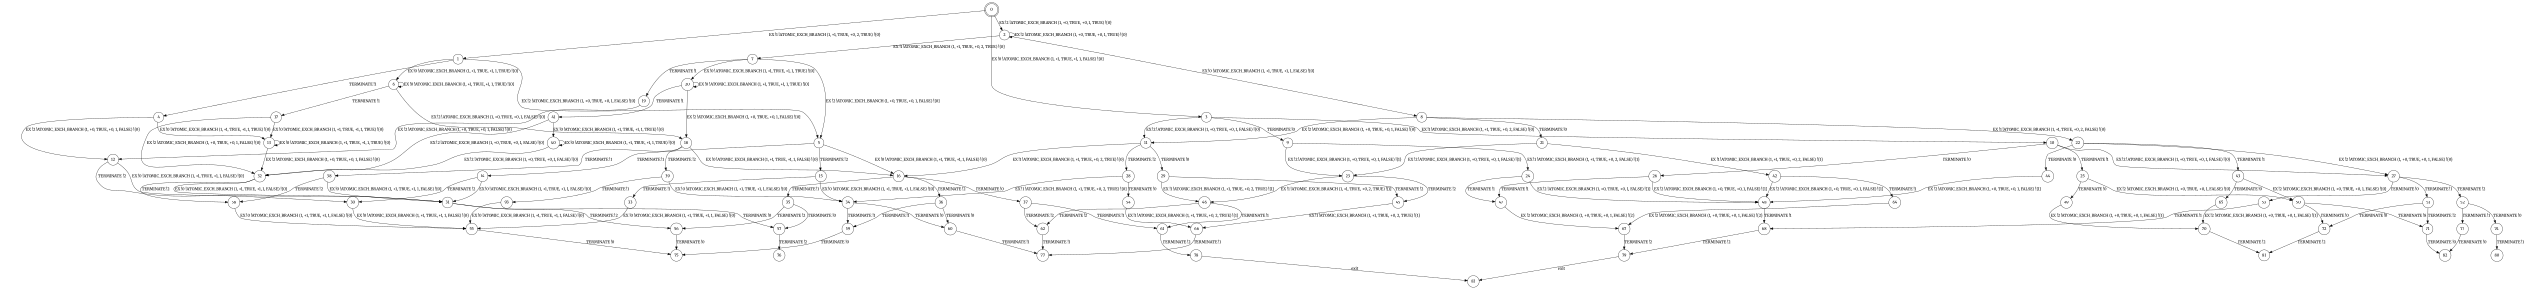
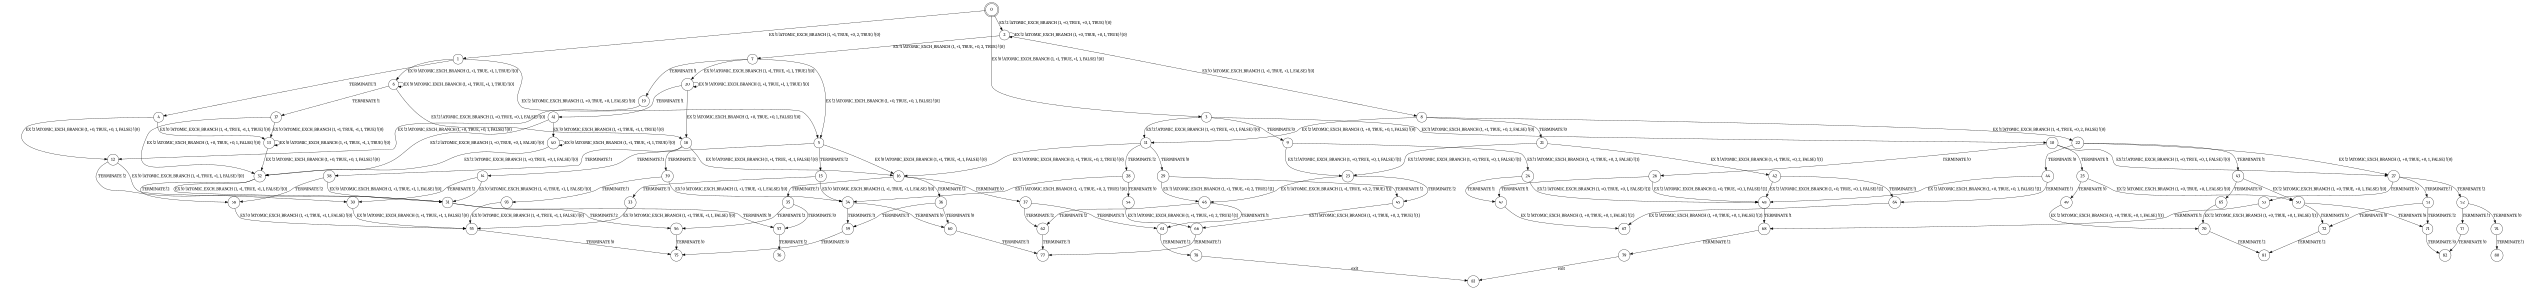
none -> (1979, 200)
(1624, 241) -> none
